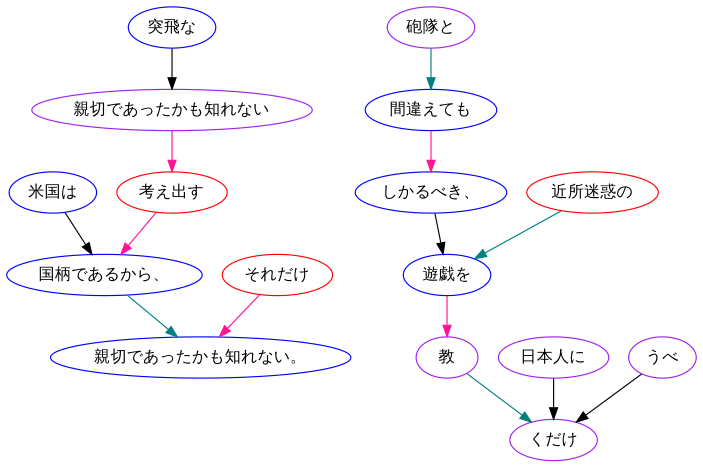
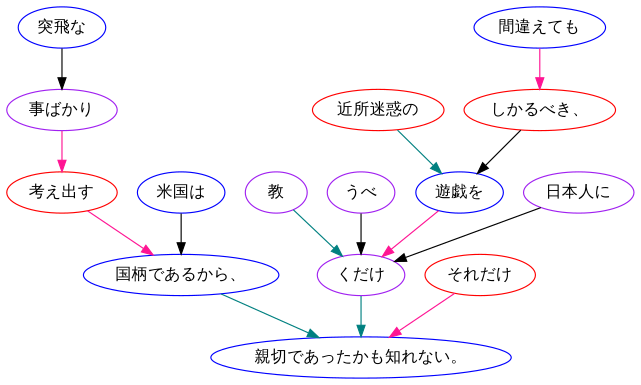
(431, 28) -> none
(172, 110) -> (62, 110)
(431, 192) -> (540, 110)
none -> (361, 311)
(447, 311) -> (415, 230)
